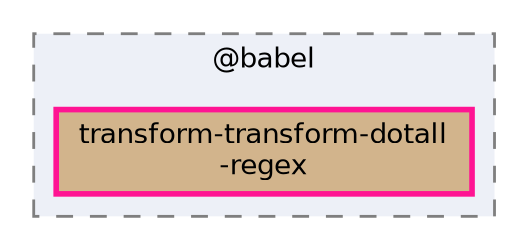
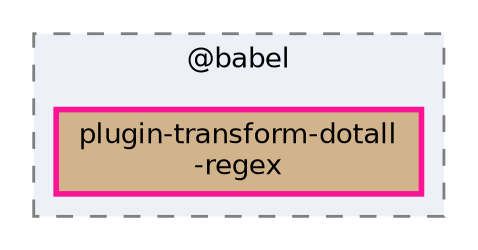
(264, 152) -> (239, 152)
